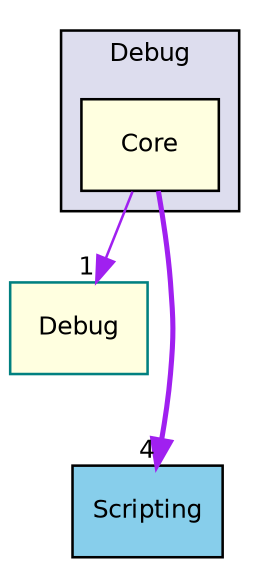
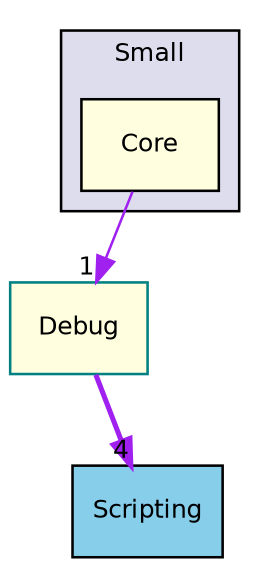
(150, 55) -> (150, 55)
(173, 316) -> (109, 408)
